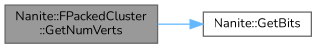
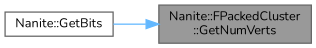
(174, 24) -> (130, 24)
